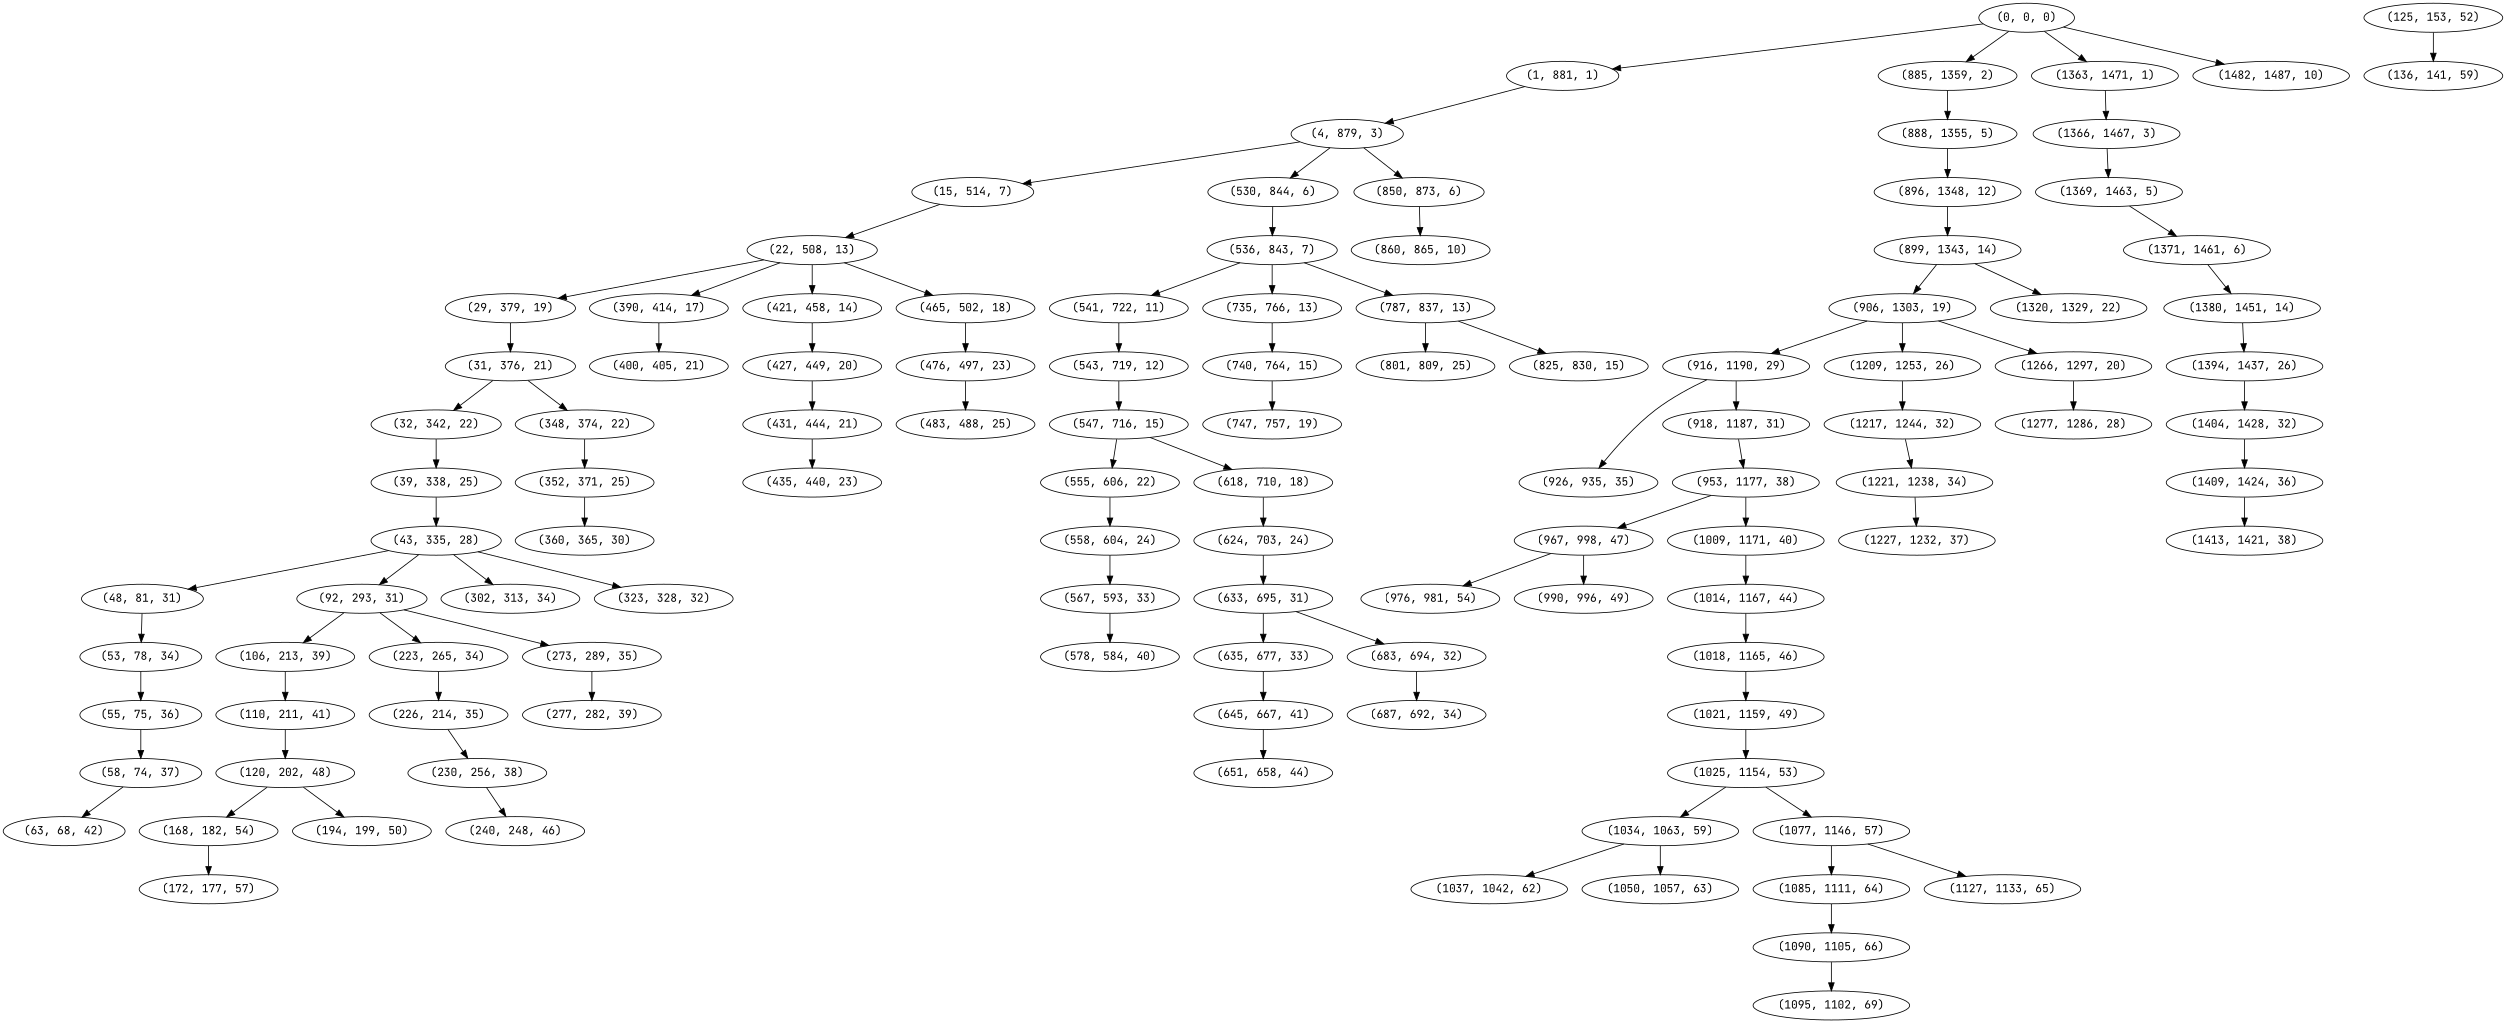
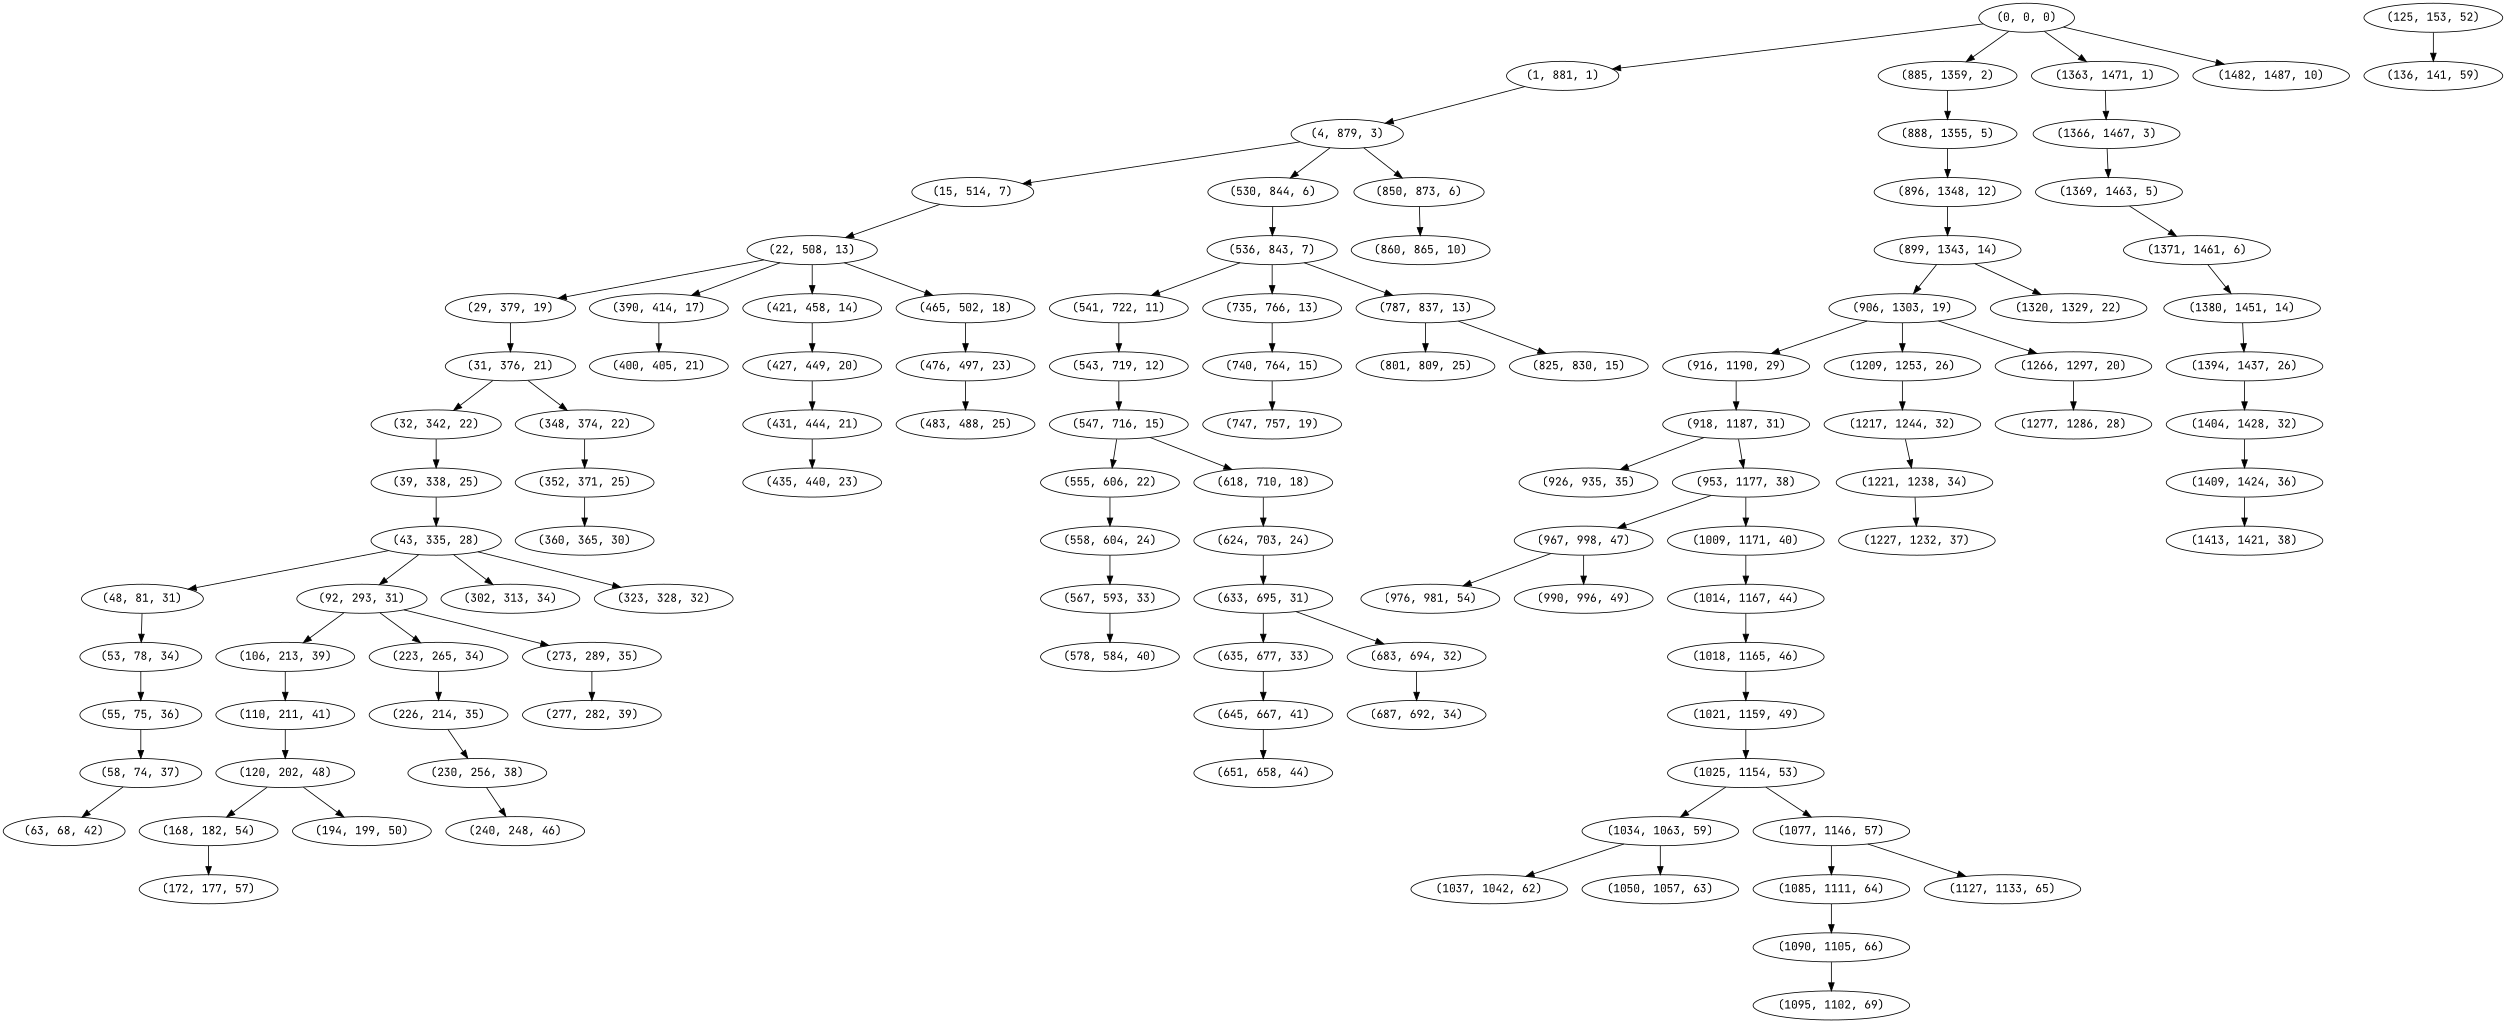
(1650, 414) -> (1666, 452)
